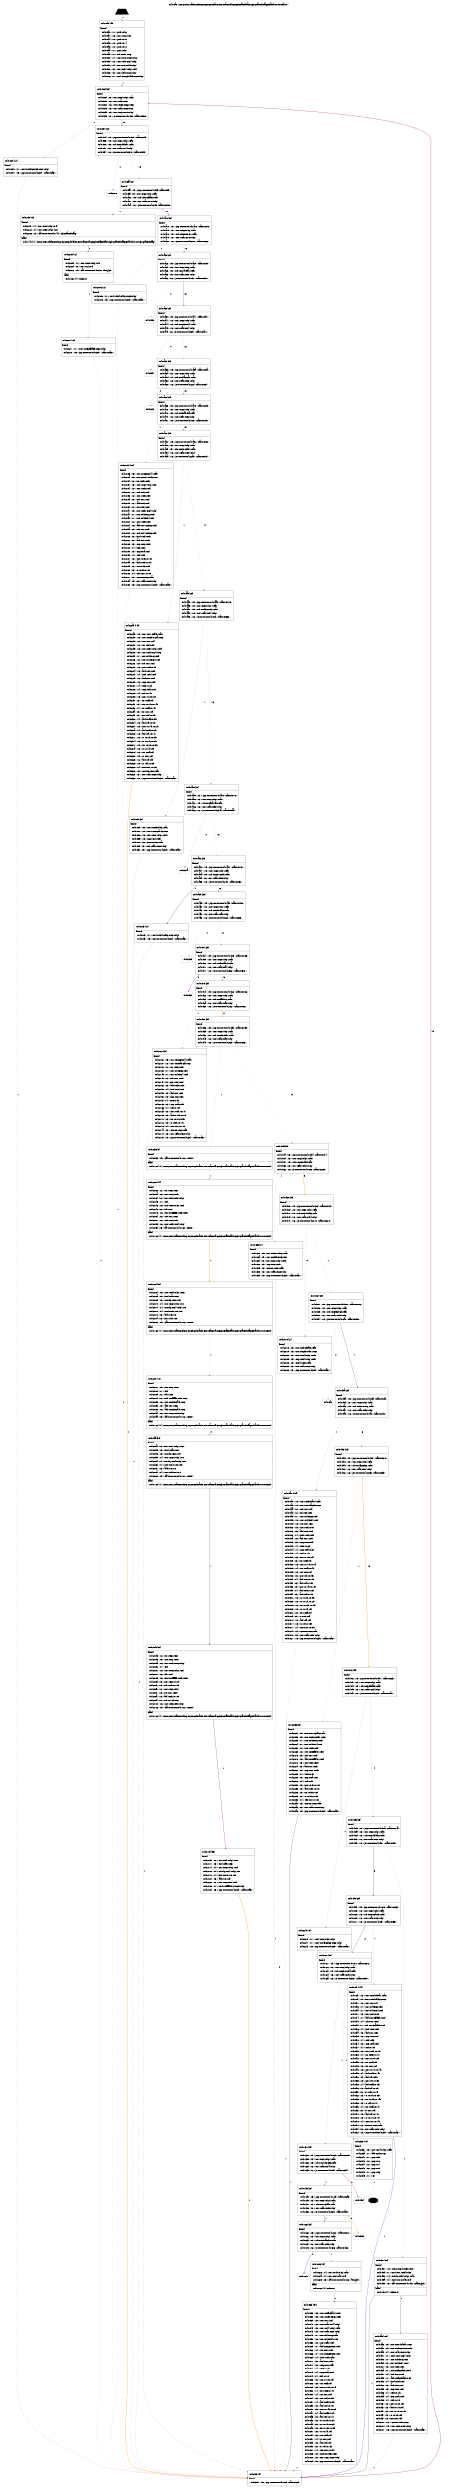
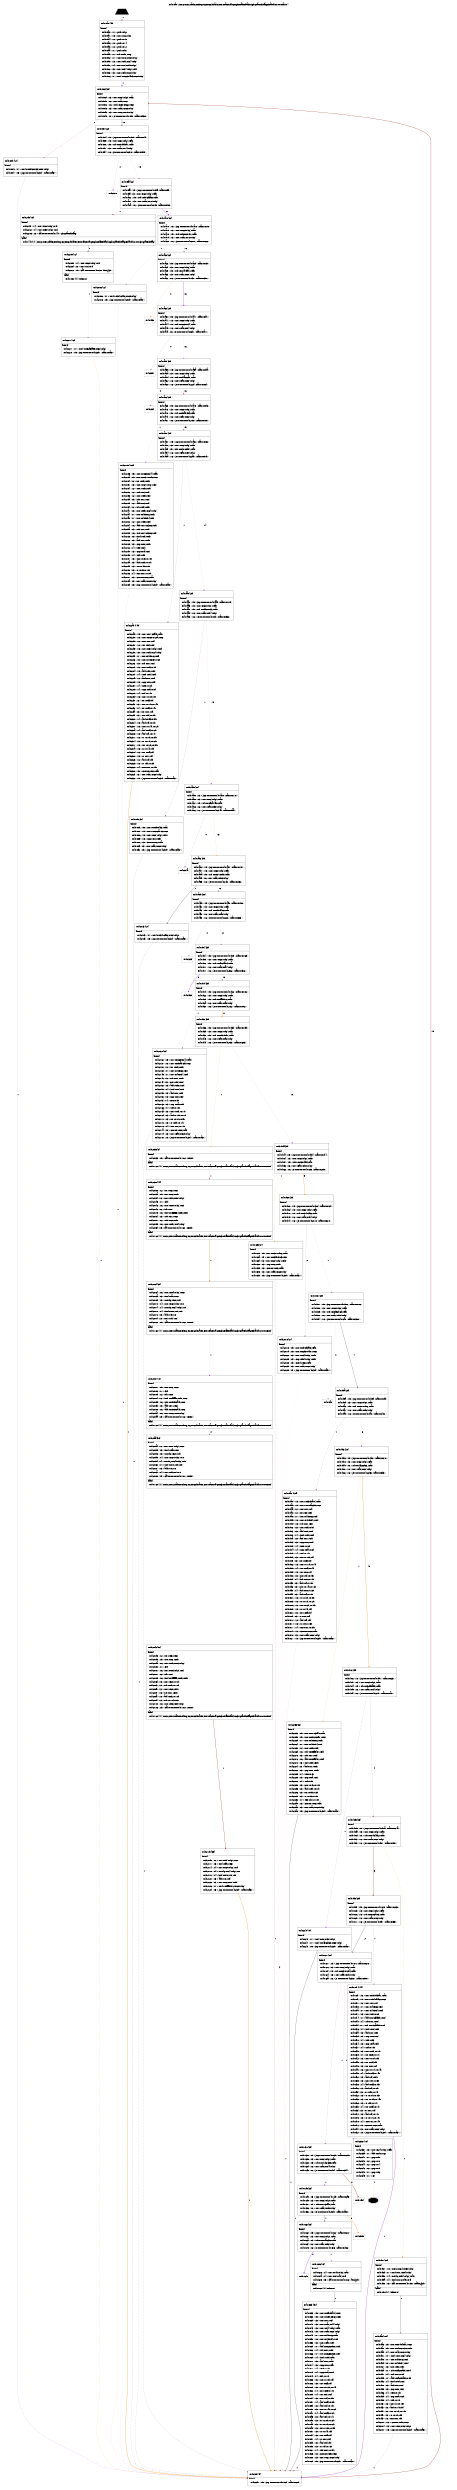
(210, 1566) -> none
(369, 2414) -> (294, 2210)
